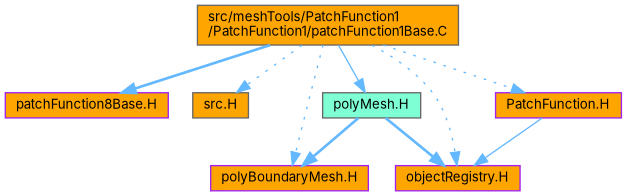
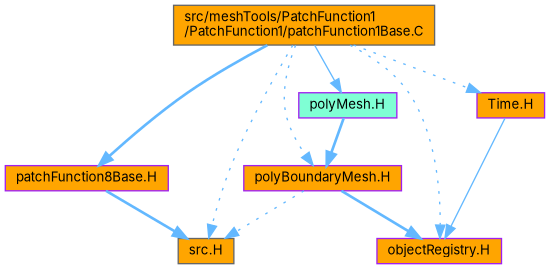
(372, 105) -> (348, 105)
(558, 105) -> (511, 105)
(409, 137) -> (375, 211)
none -> (140, 211)
none -> (270, 211)
